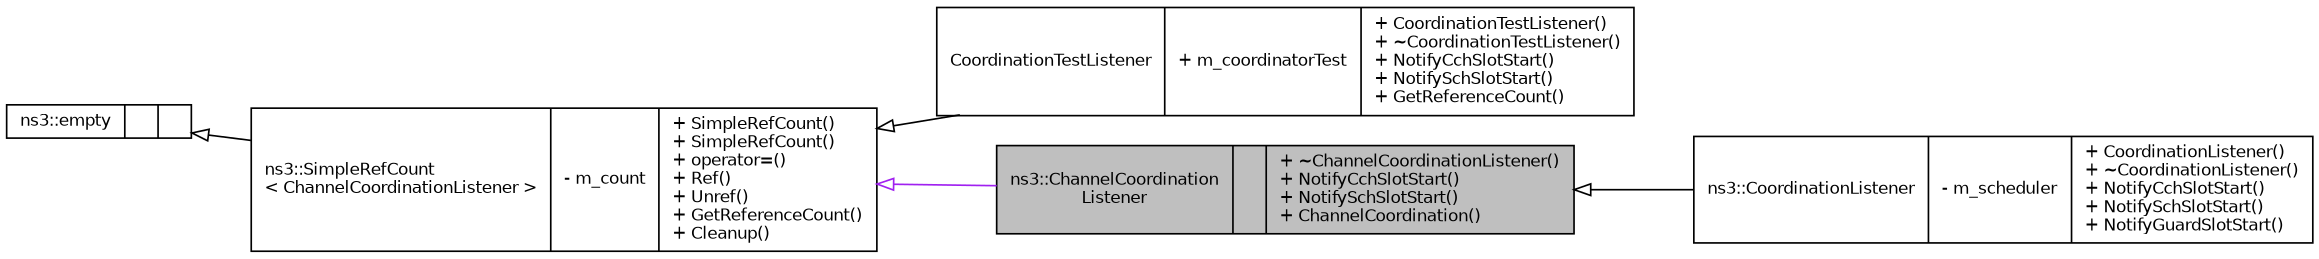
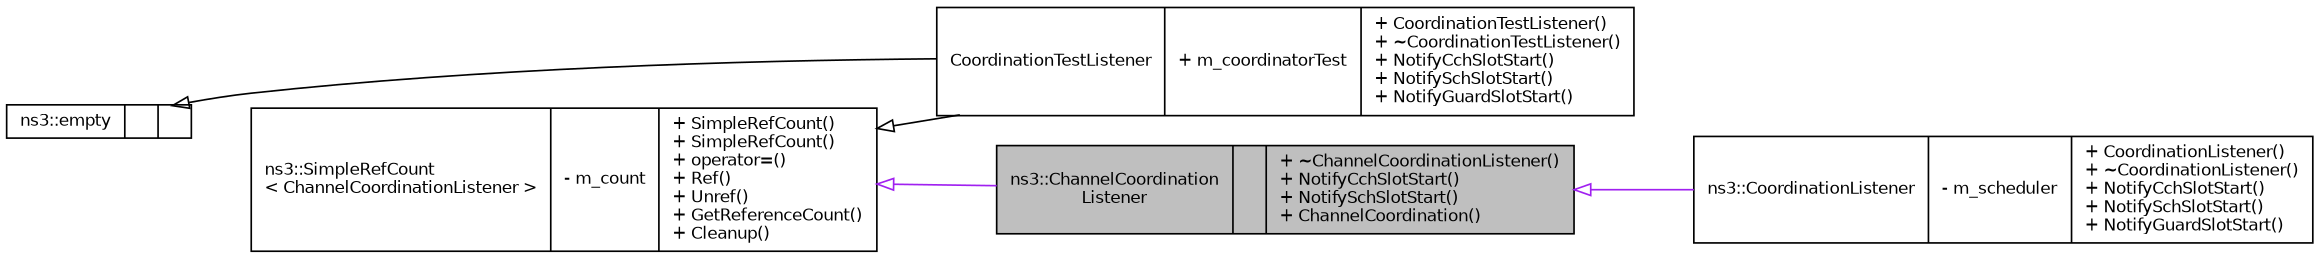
(1470, 97) -> (1474, 97)
(230, 138) -> (562, 70)
(1642, 190) -> (1642, 190)
